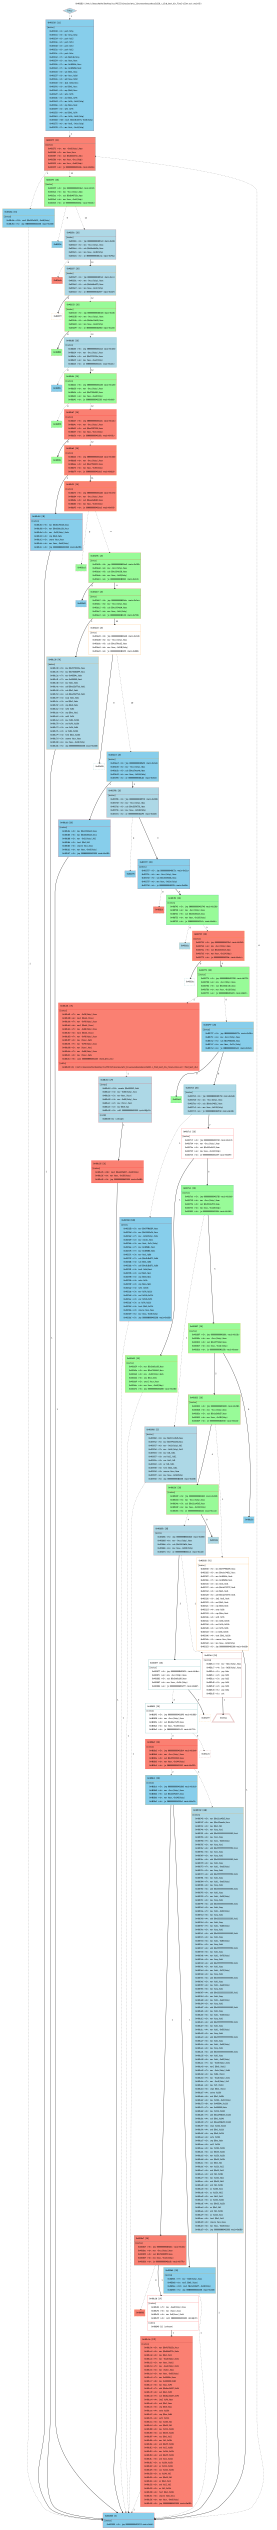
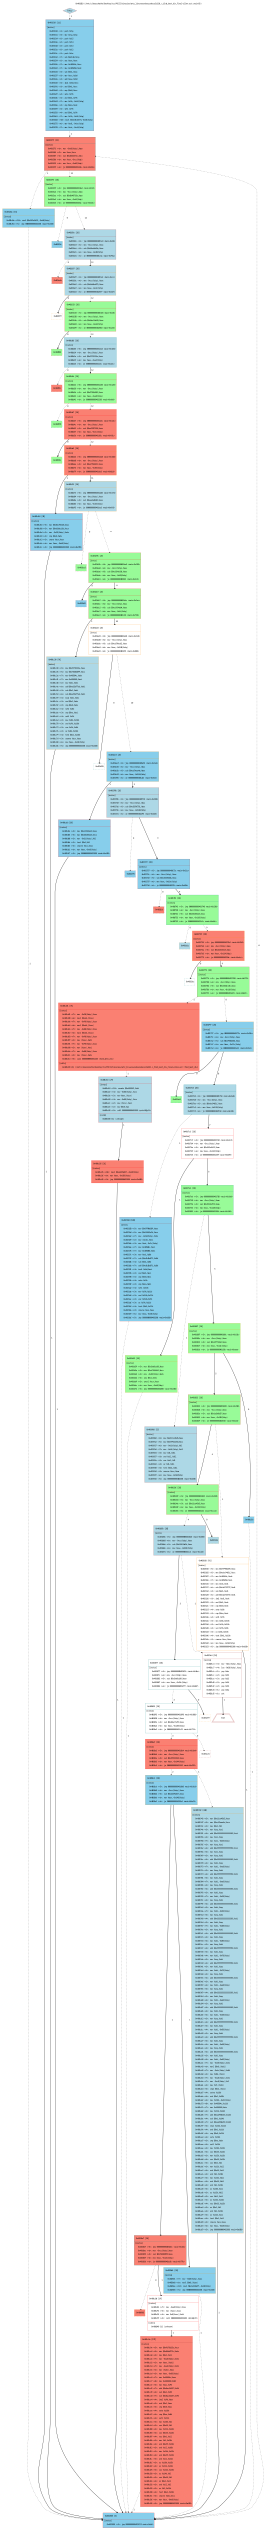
(57, 388) -> (57, 388)
(90, 496) -> (90, 496)
(223, 1718) -> (223, 1718)
(131, 1996) -> (251, 2062)
